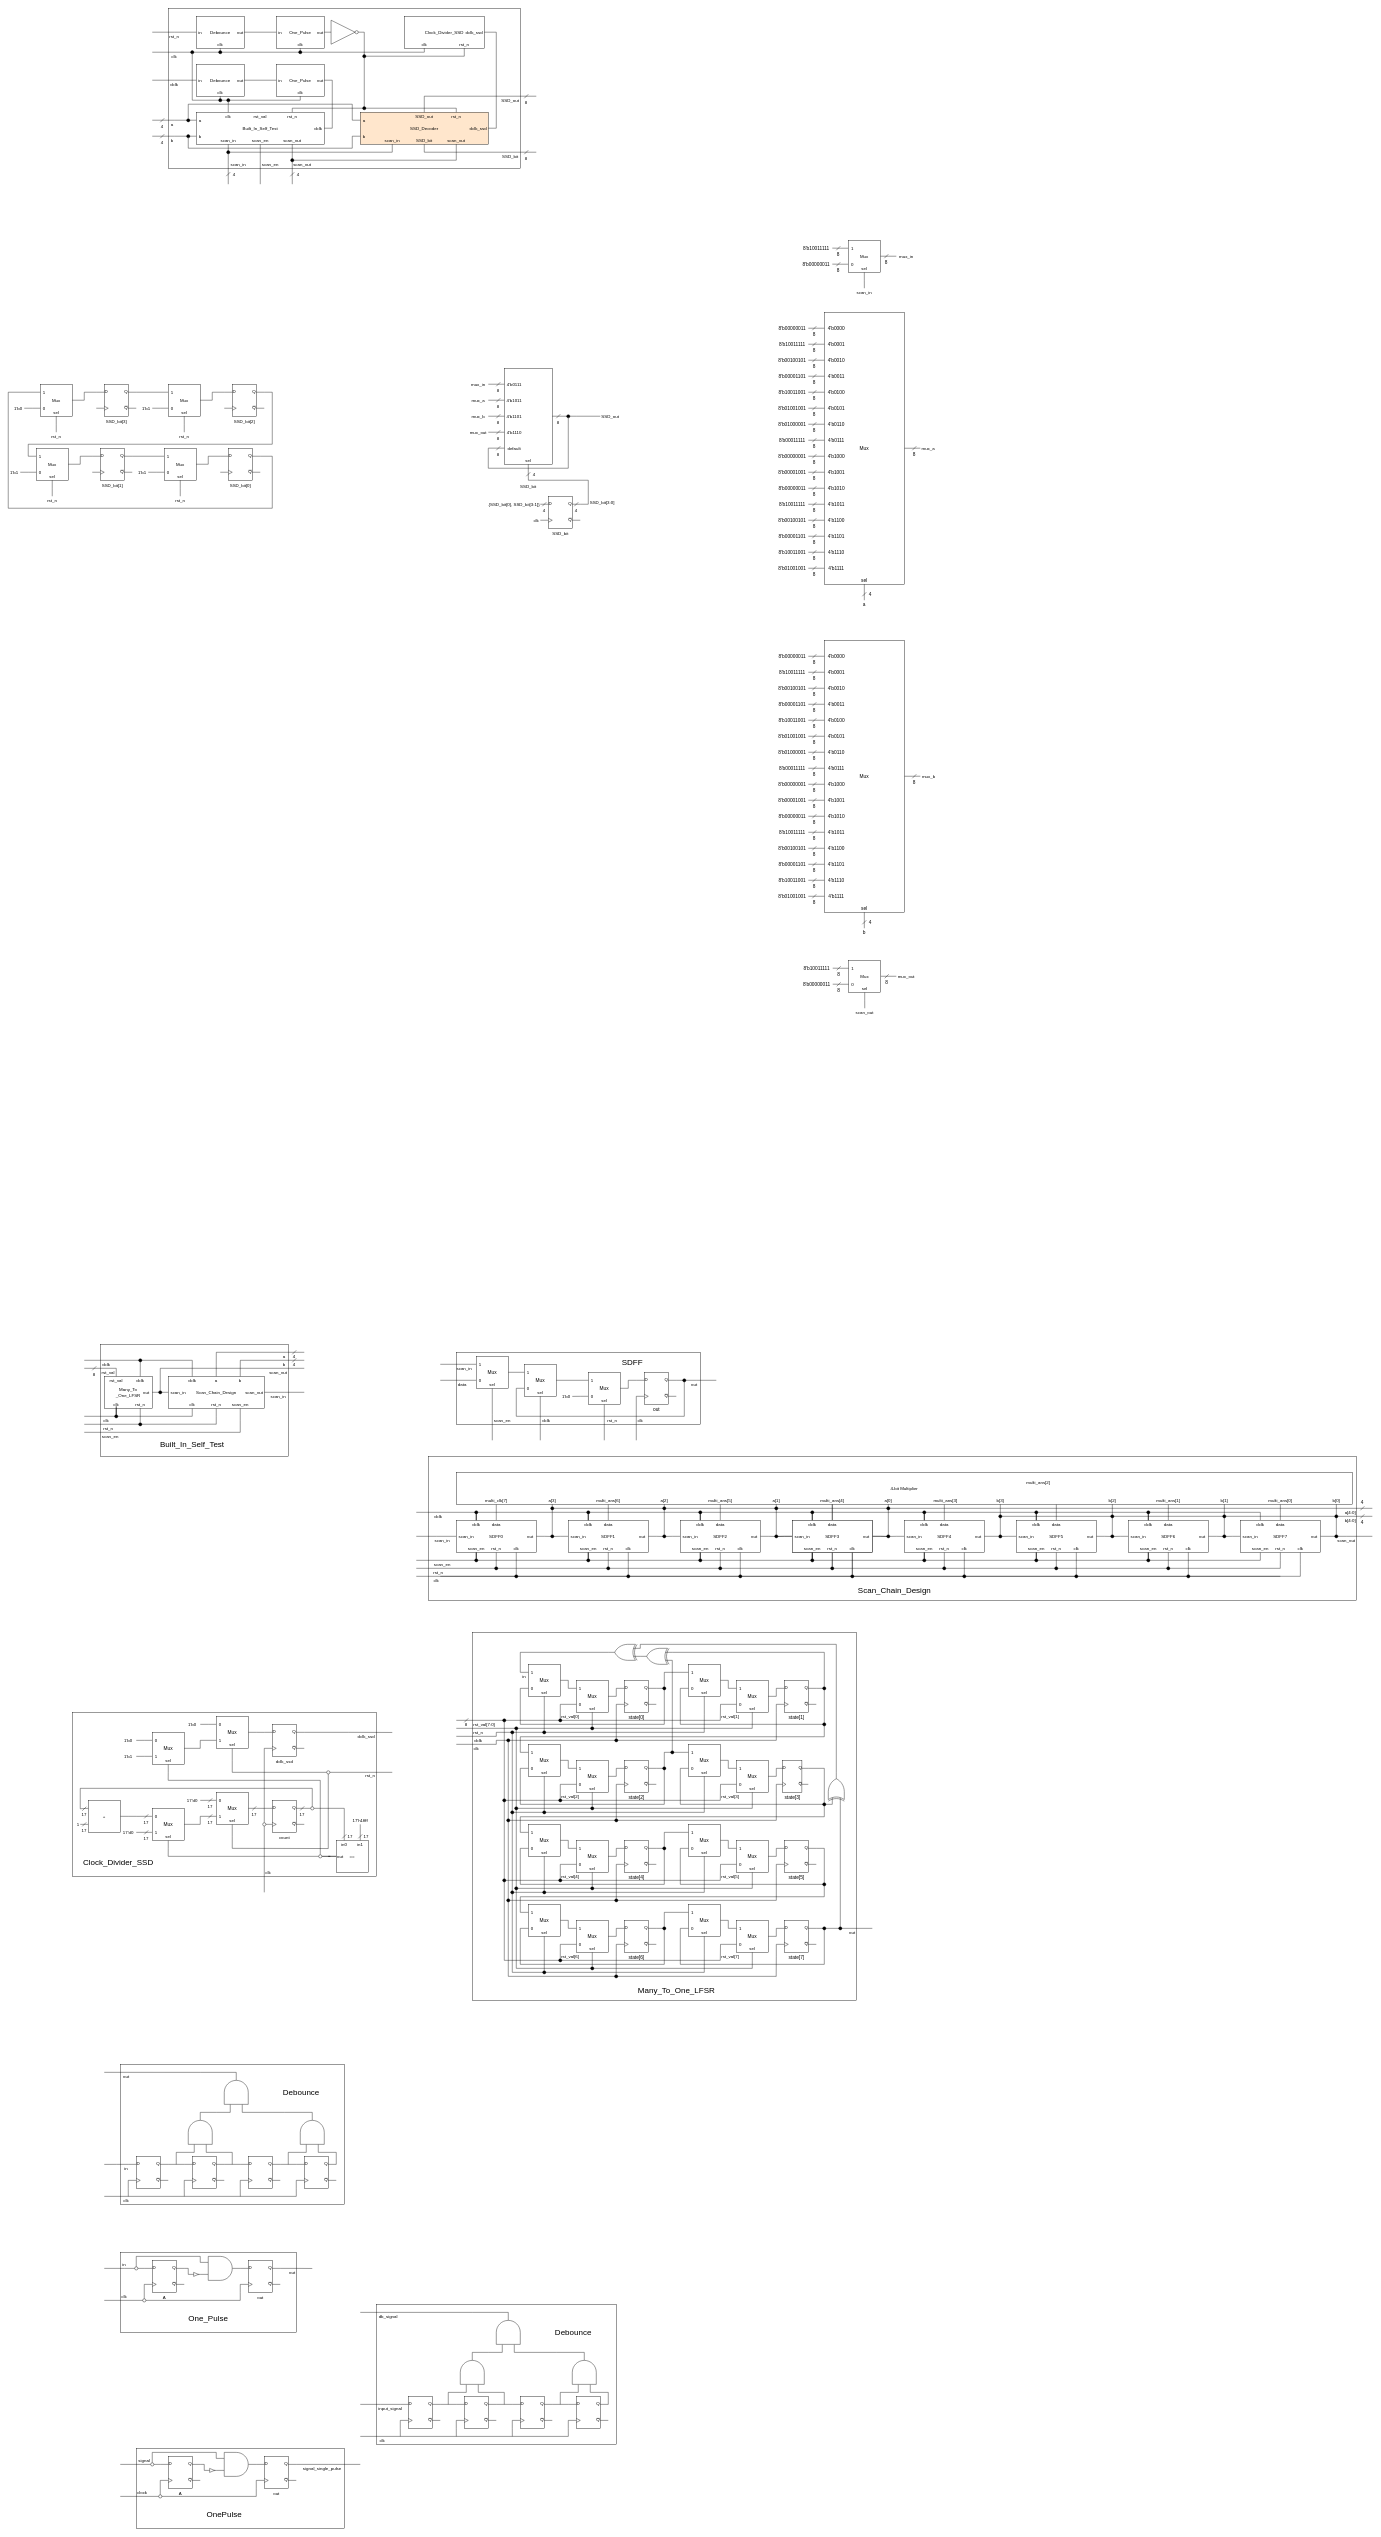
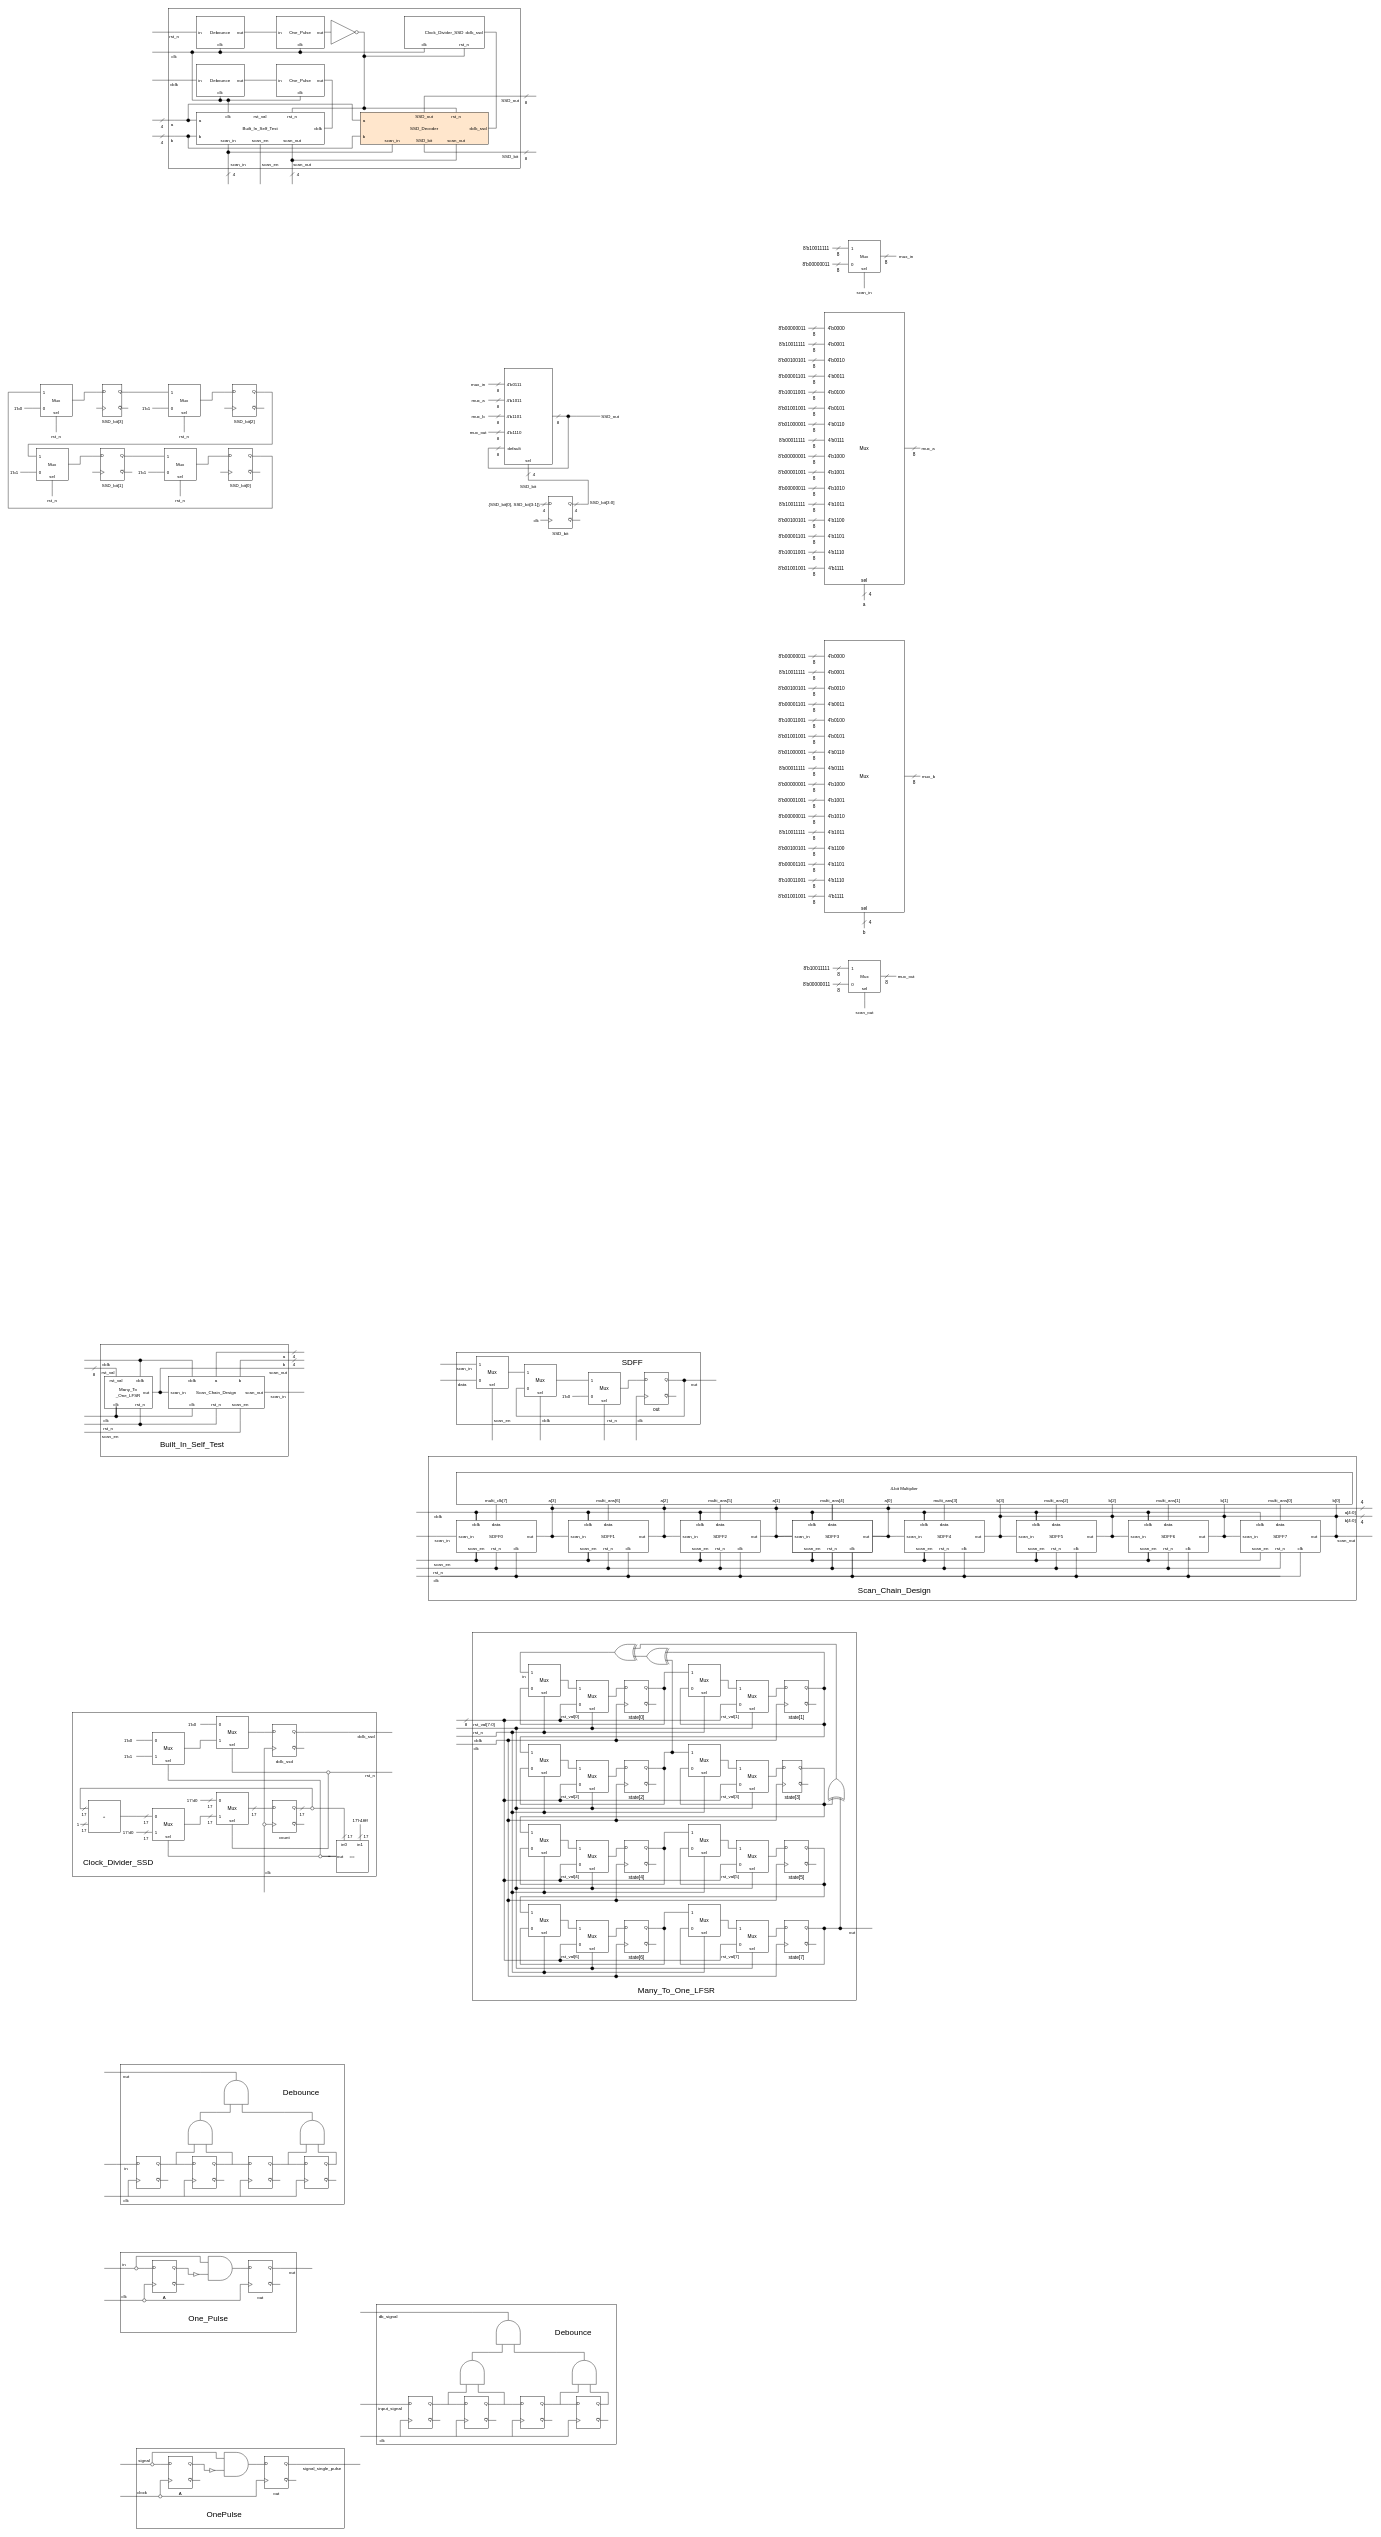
(116, 400) -> (112, 400)
(1038, 1482) -> (1056, 1500)
